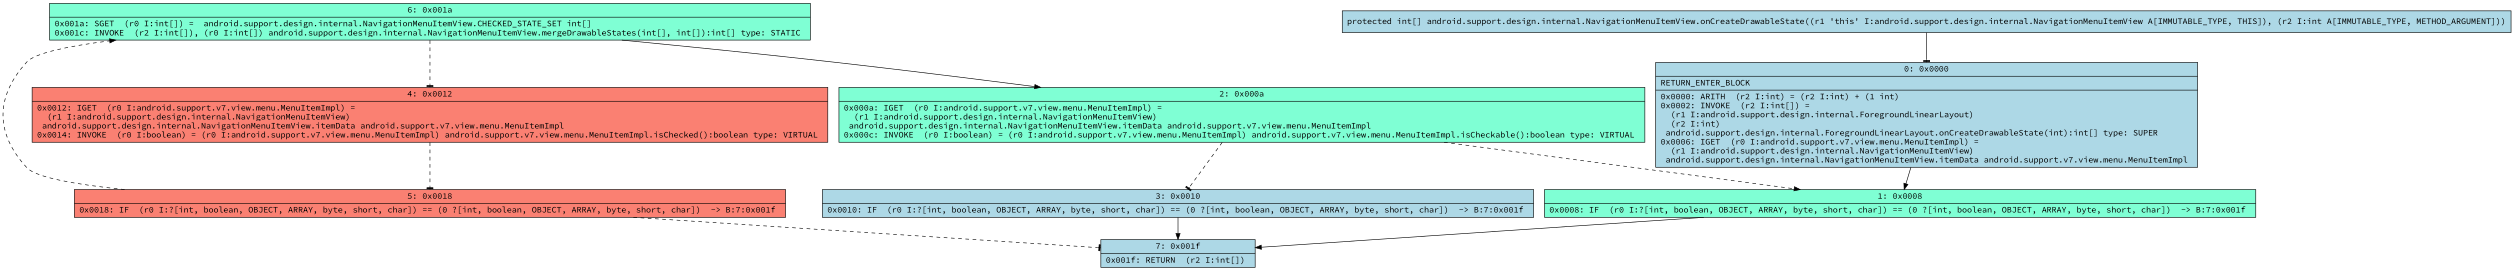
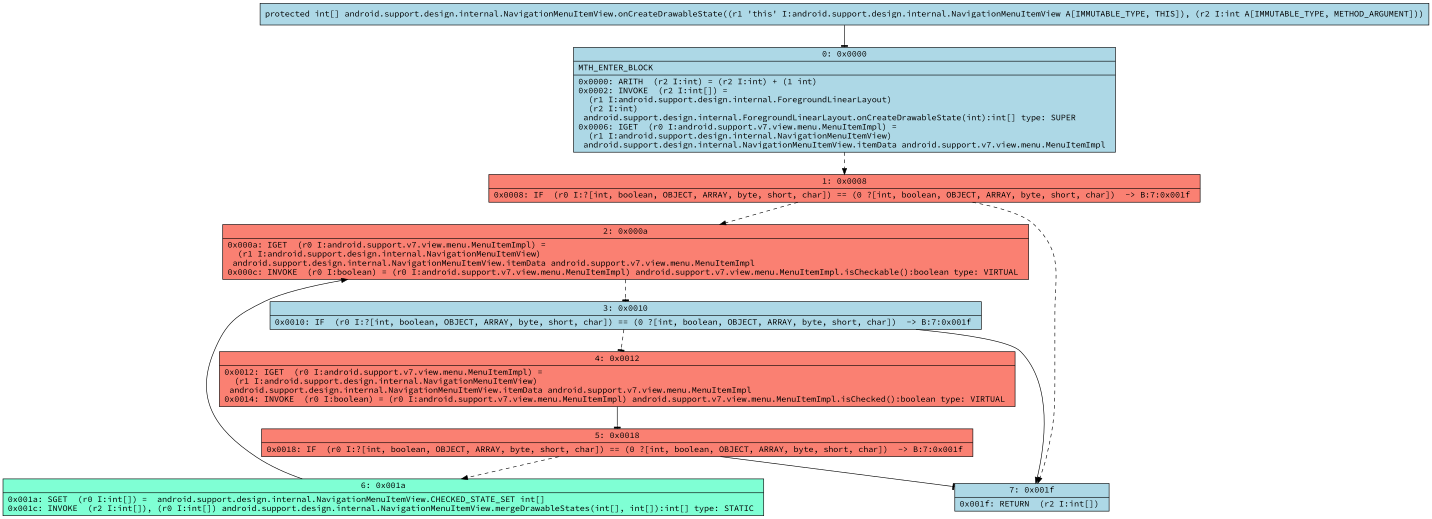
(430, 62) -> (623, 339)
(1705, 83) -> (616, 68)
(1242, 115) -> (626, 252)
(430, 164) -> (617, 416)
(1619, 166) -> (762, 213)
(1908, 175) -> (844, 160)
(1900, 203) -> (844, 188)
(866, 232) -> (836, 471)
(1483, 232) -> (1055, 316)
